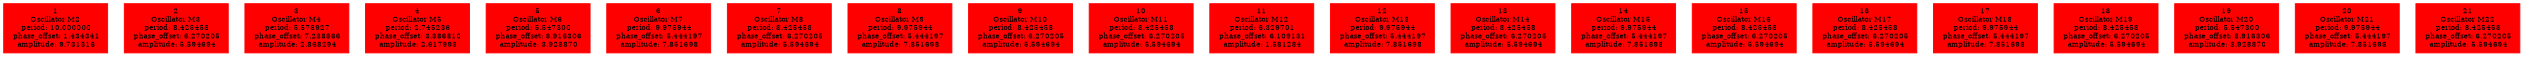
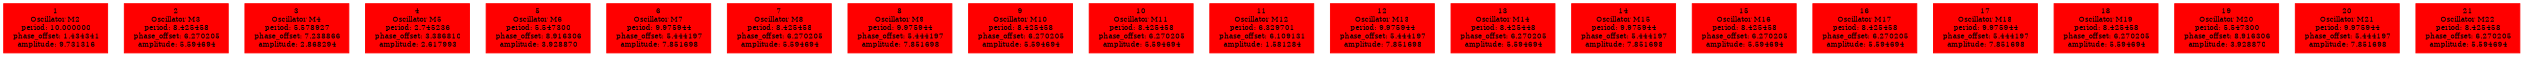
(1503, 28) -> (1503, 28)
